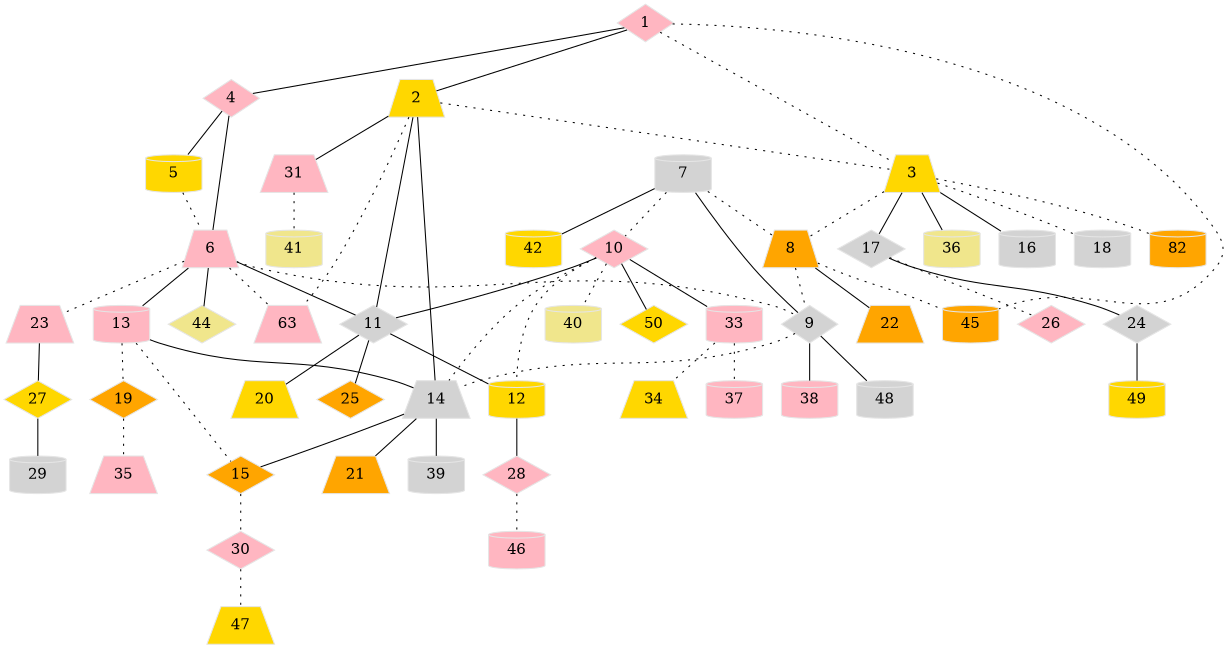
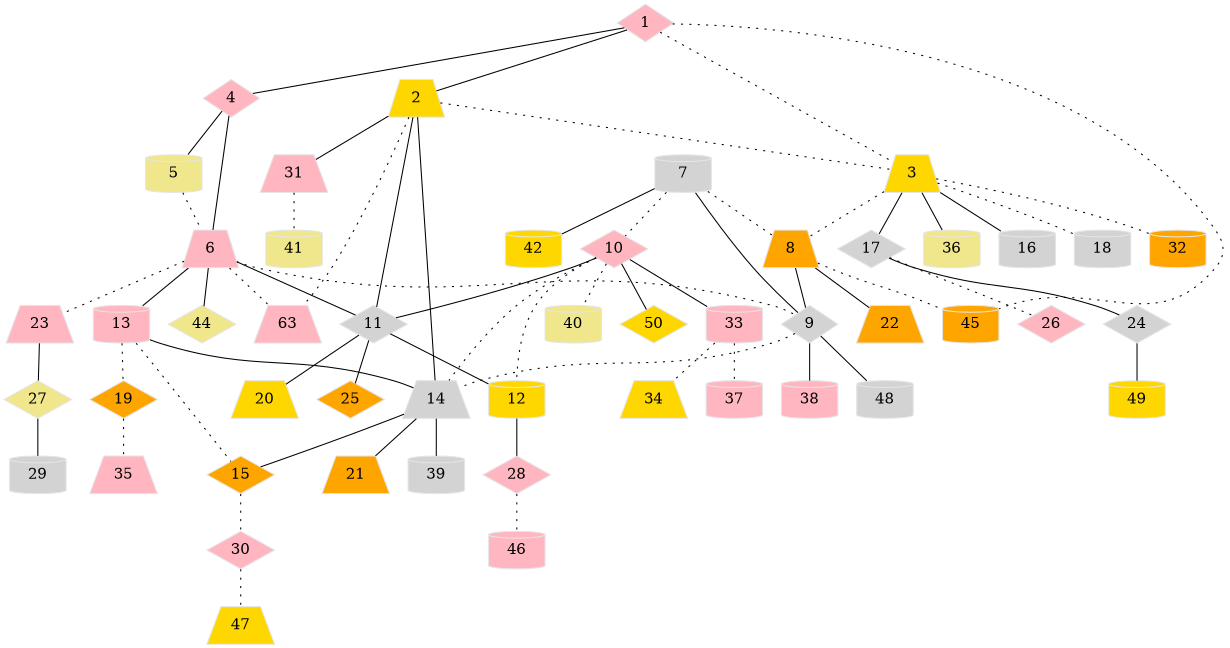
(174, 174) -> (174, 174)
(1178, 249) -> (1178, 249)
(801, 288) -> (801, 288)
(38, 400) -> (38, 400)
